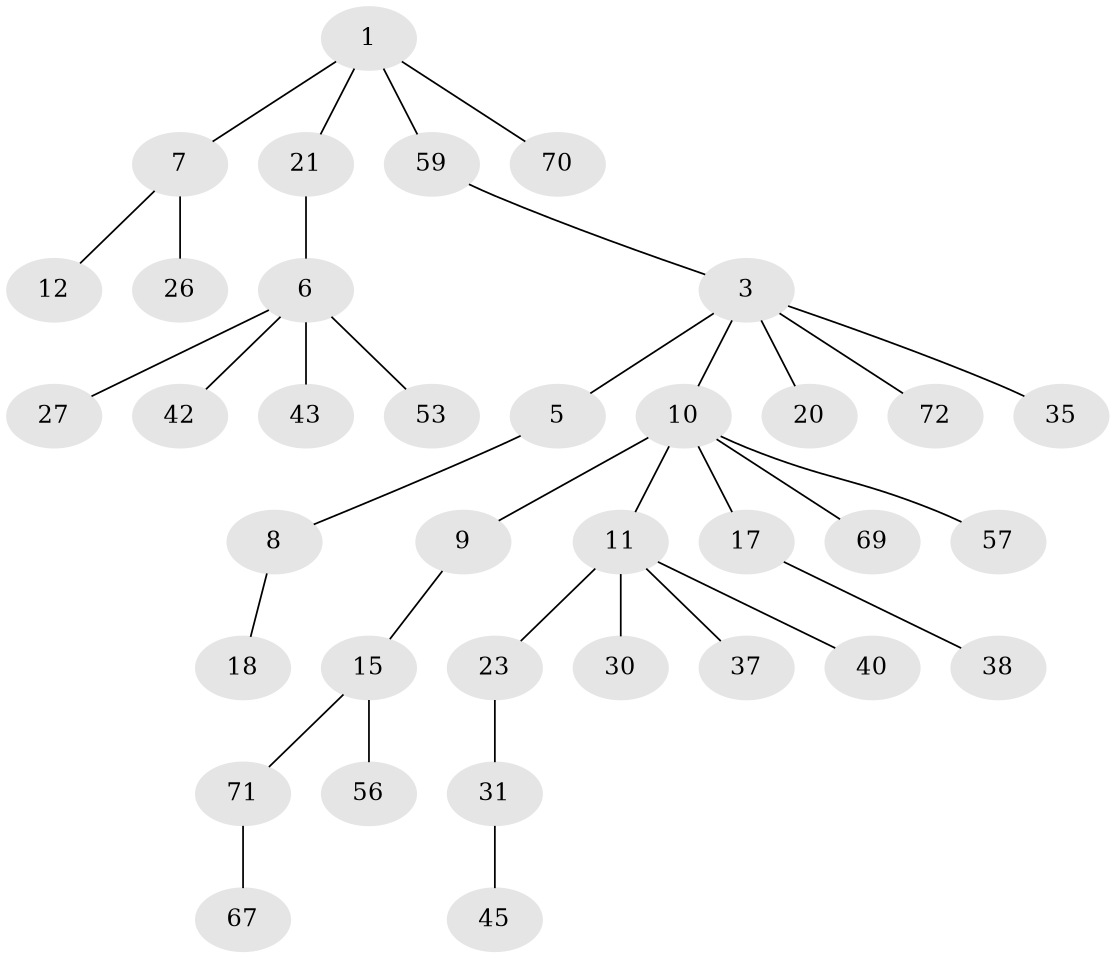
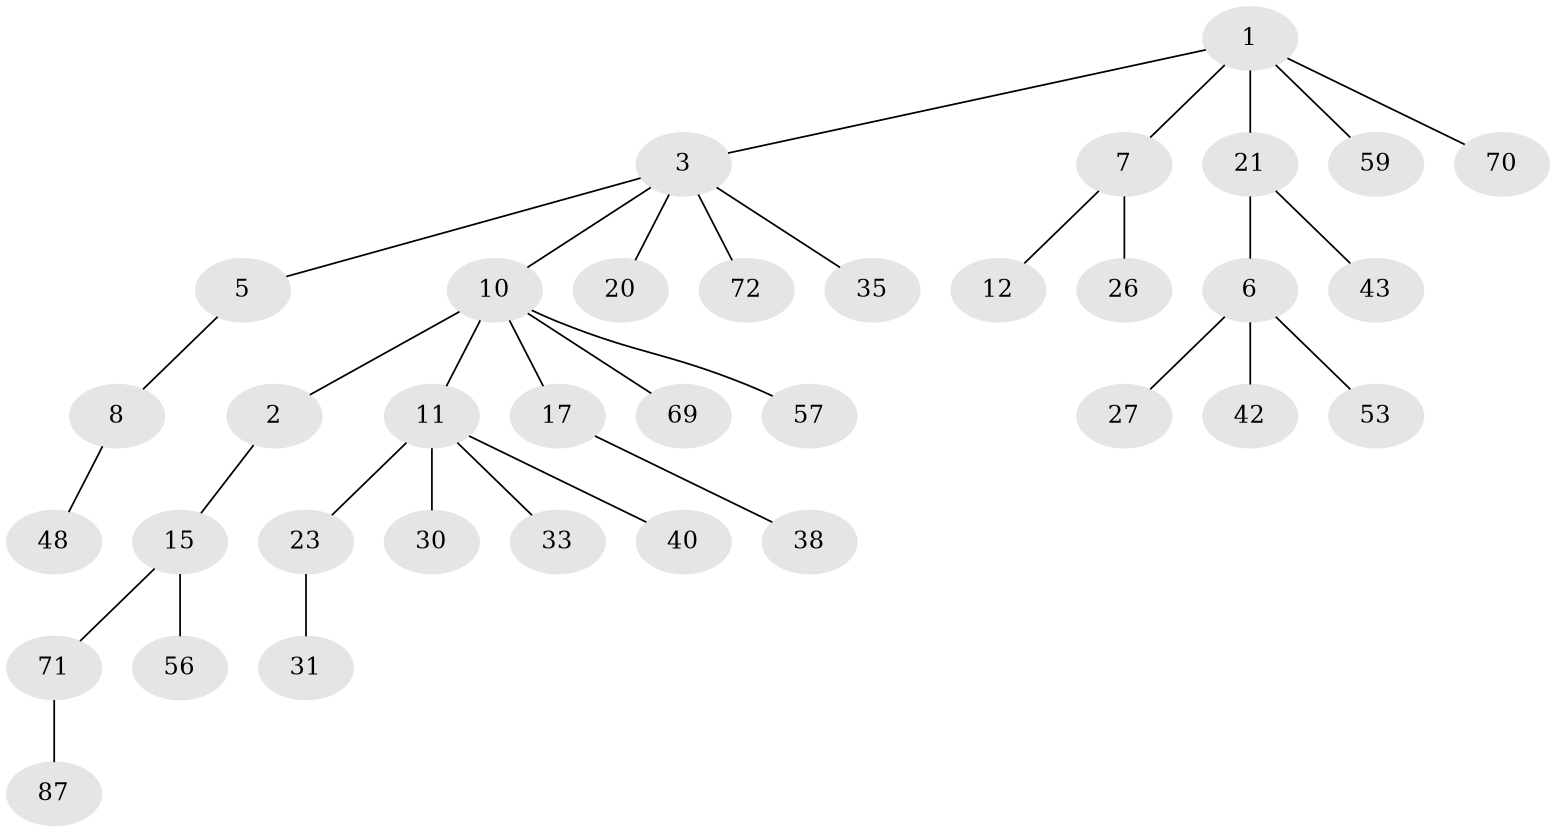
(586, 232) -> (967, 101)
(306, 353) -> (1313, 227)
(463, 542) -> (275, 416)
(243, 668) -> (54, 542)
(747, 668) -> (558, 542)
(243, 920) -> (54, 794)
(495, 920) -> none
